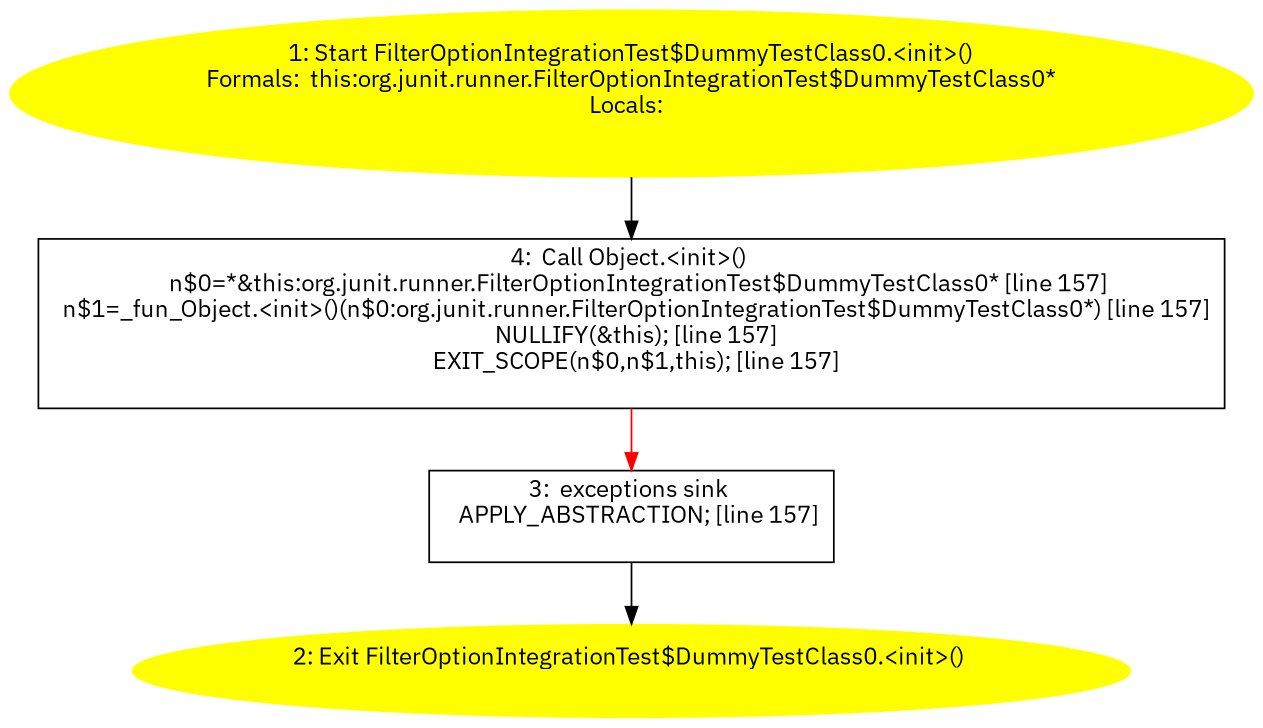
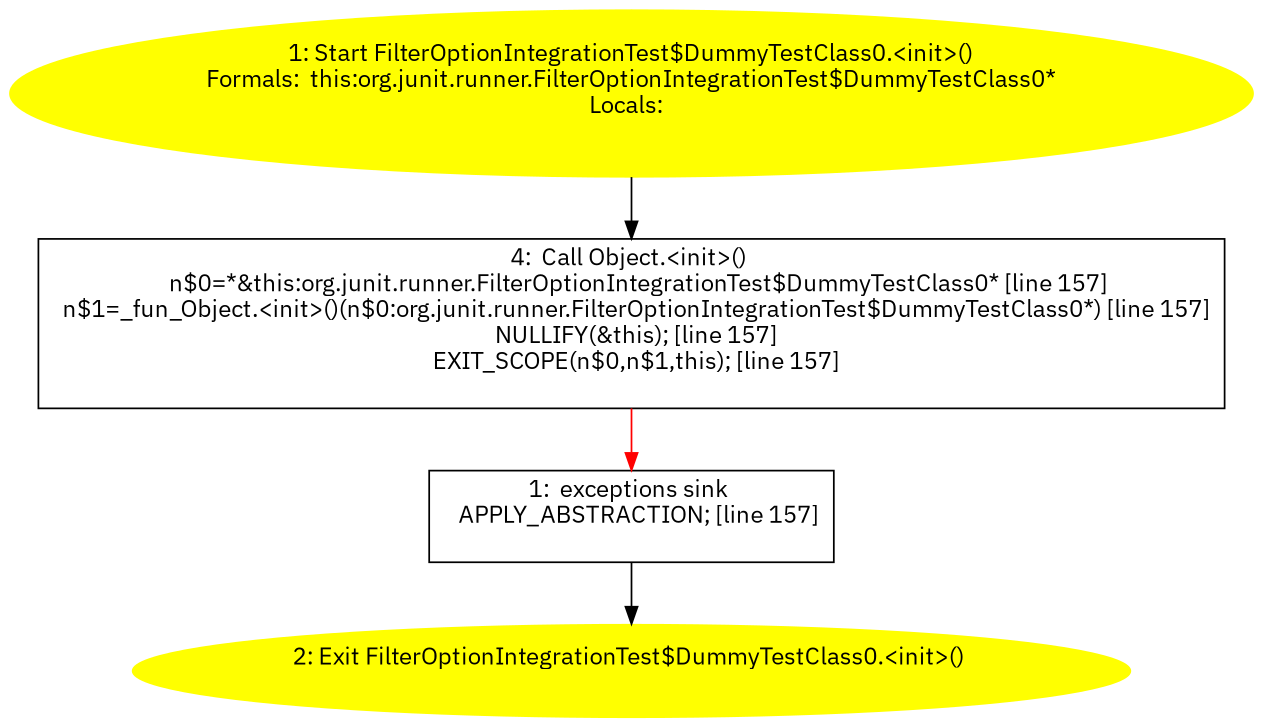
(632, 516) -> (632, 516)
